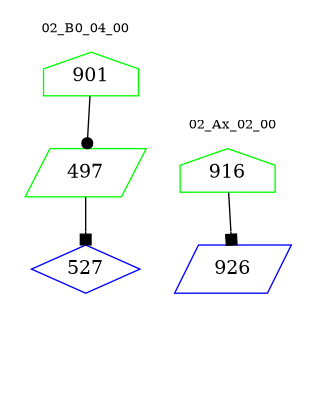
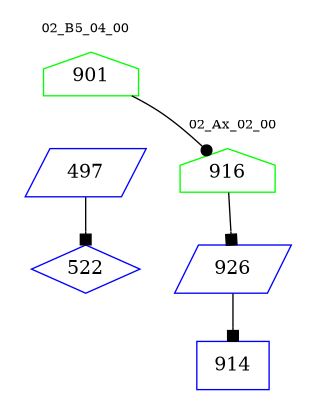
(86, 29) -> (86, 29)
(89, 117) -> (174, 122)
(86, 173) -> (86, 173)
(86, 269) -> (86, 269)
none -> (233, 366)
